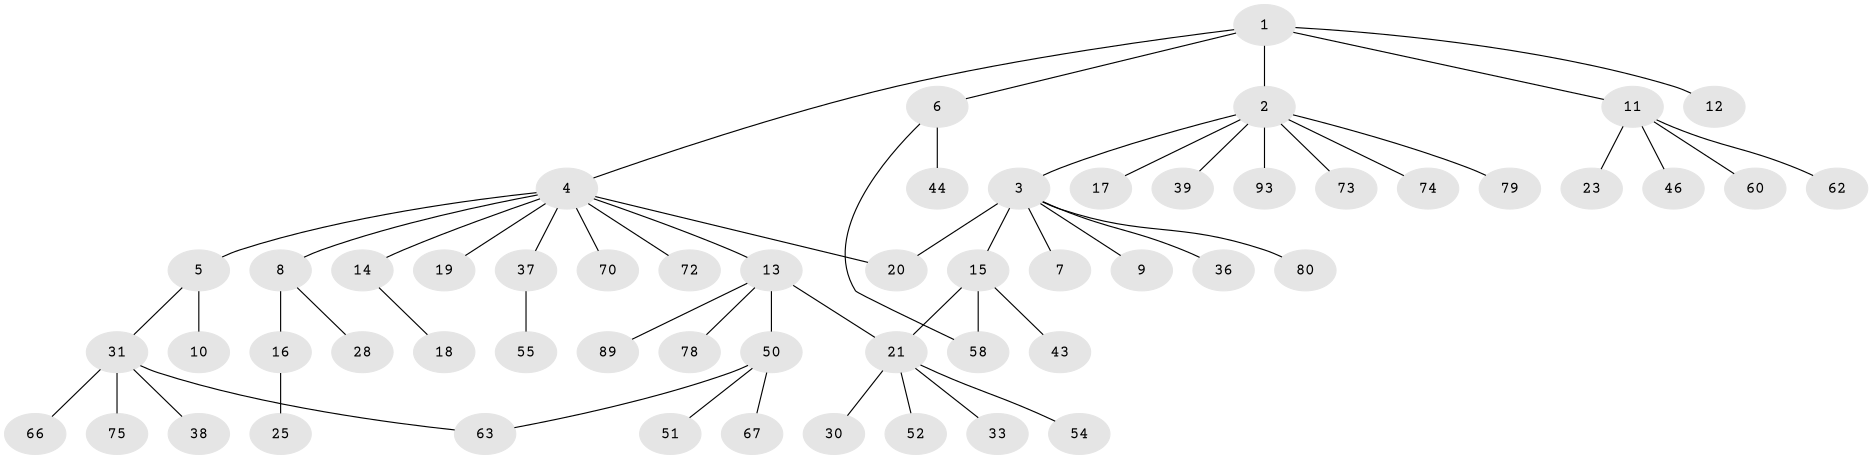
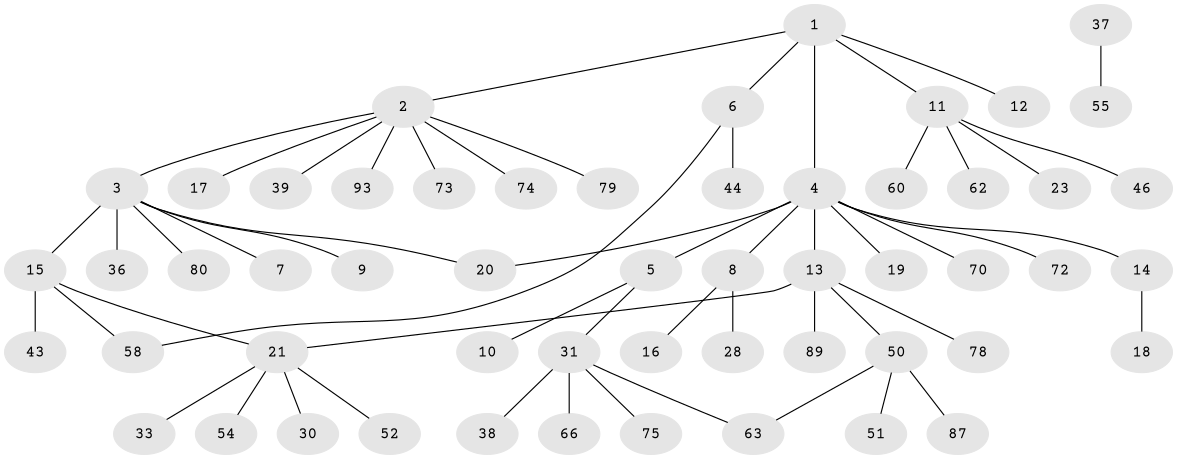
(546, 230) -> none
(281, 434) -> none
(752, 434) -> (958, 434)
